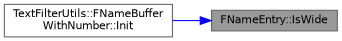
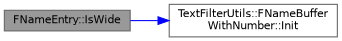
(186, 21) -> (144, 21)
